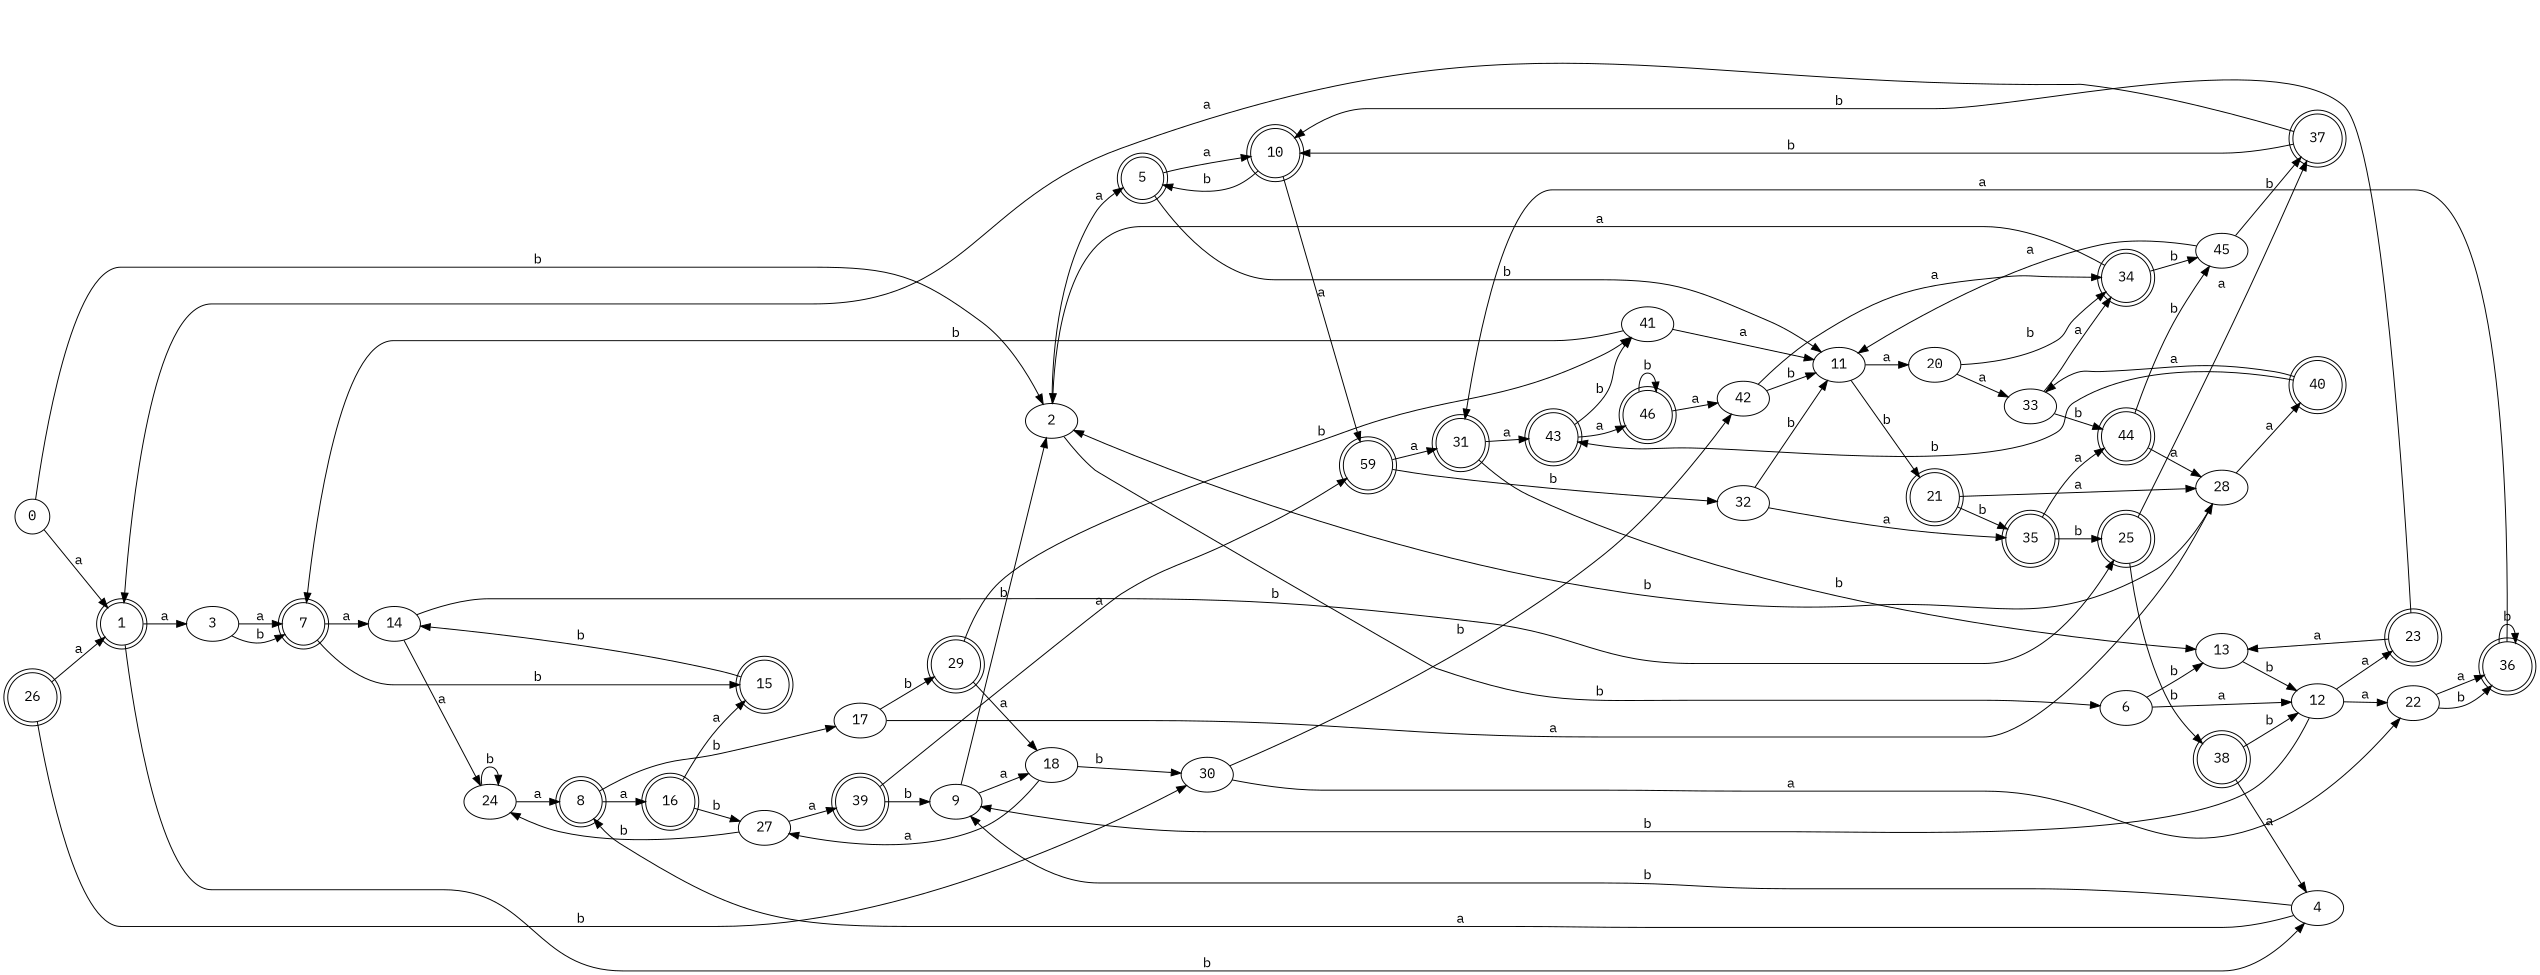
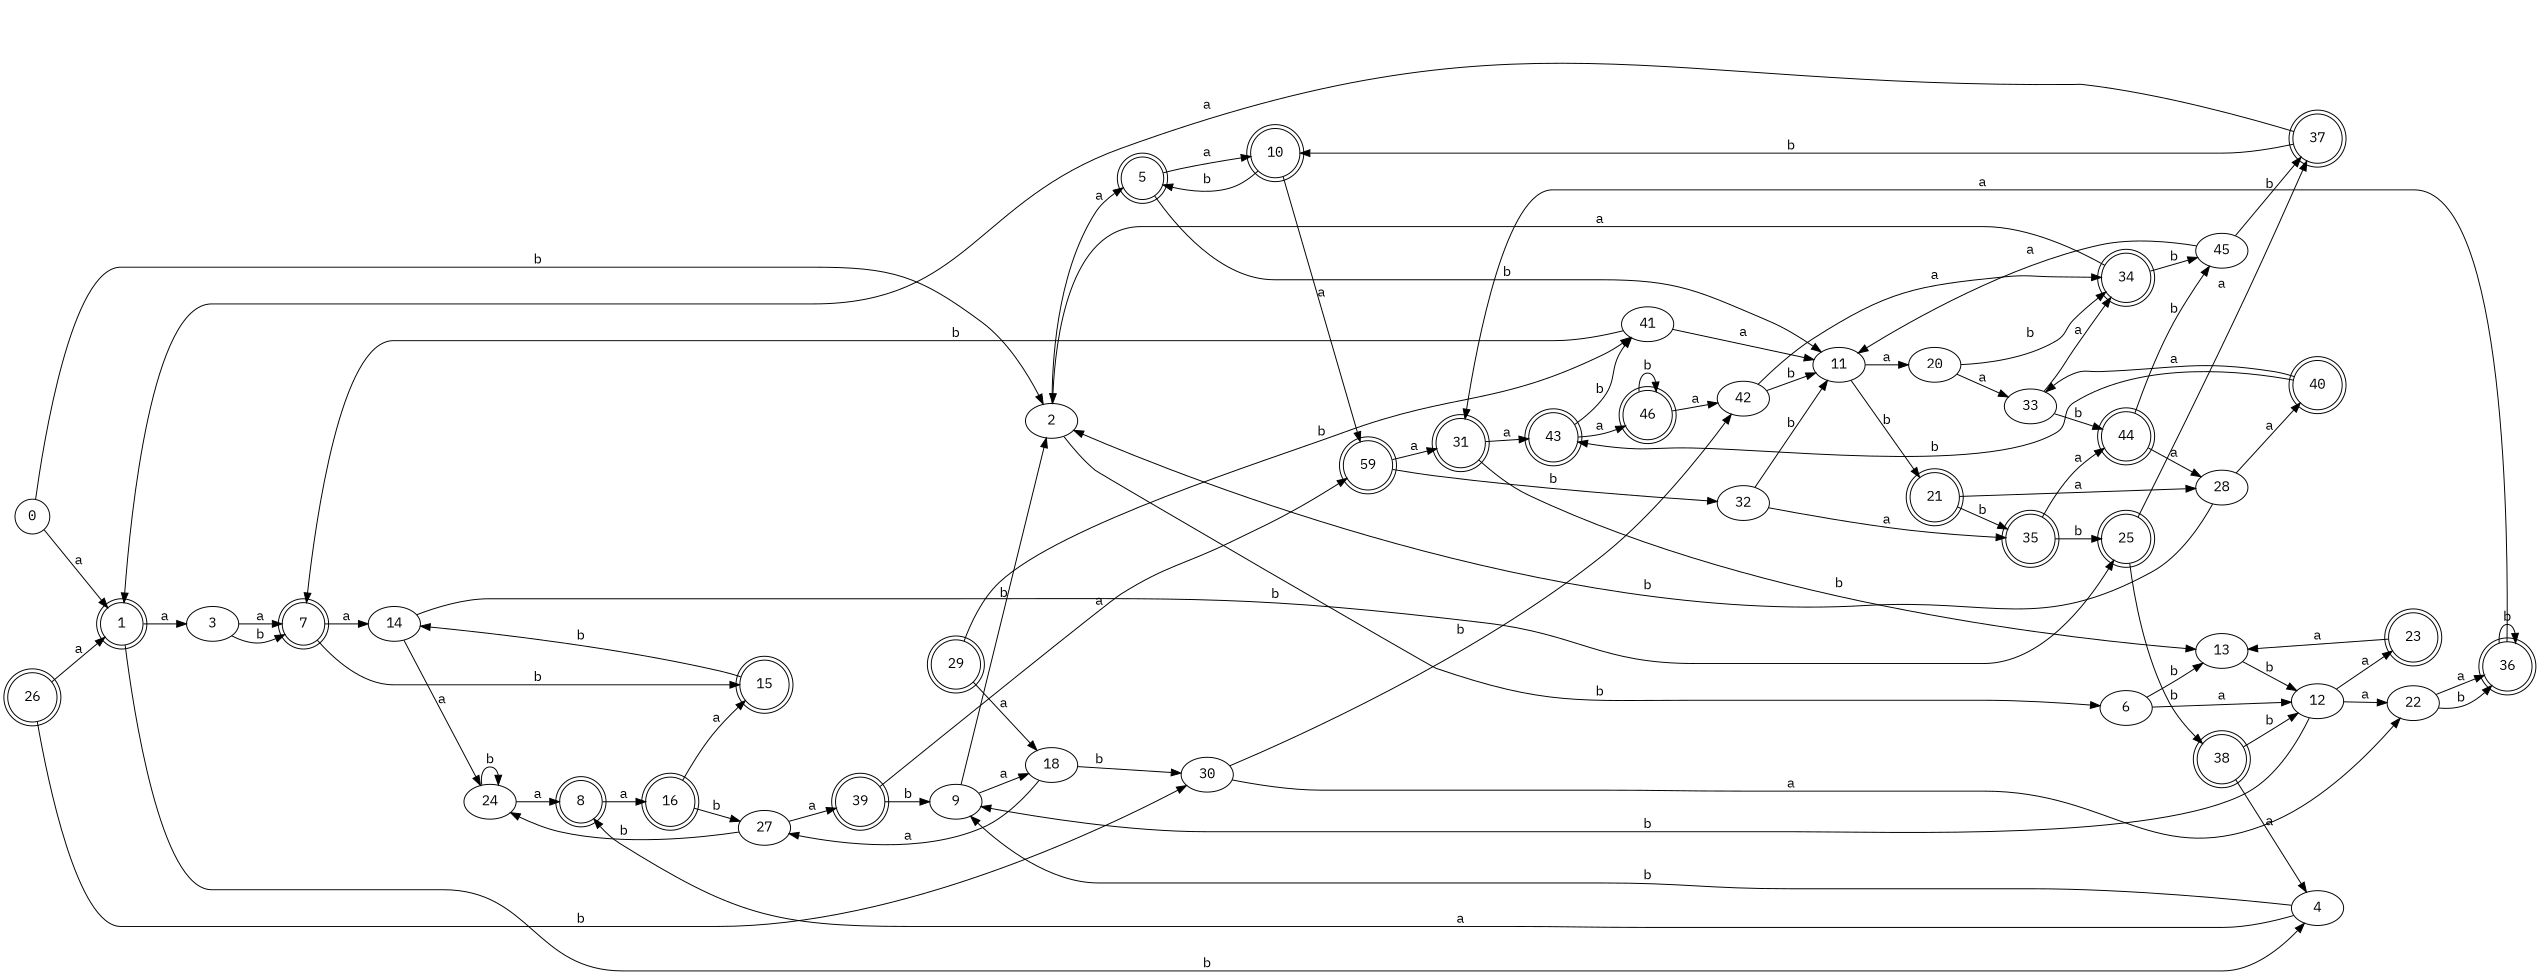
(2080, 93) -> none
(860, 721) -> none
